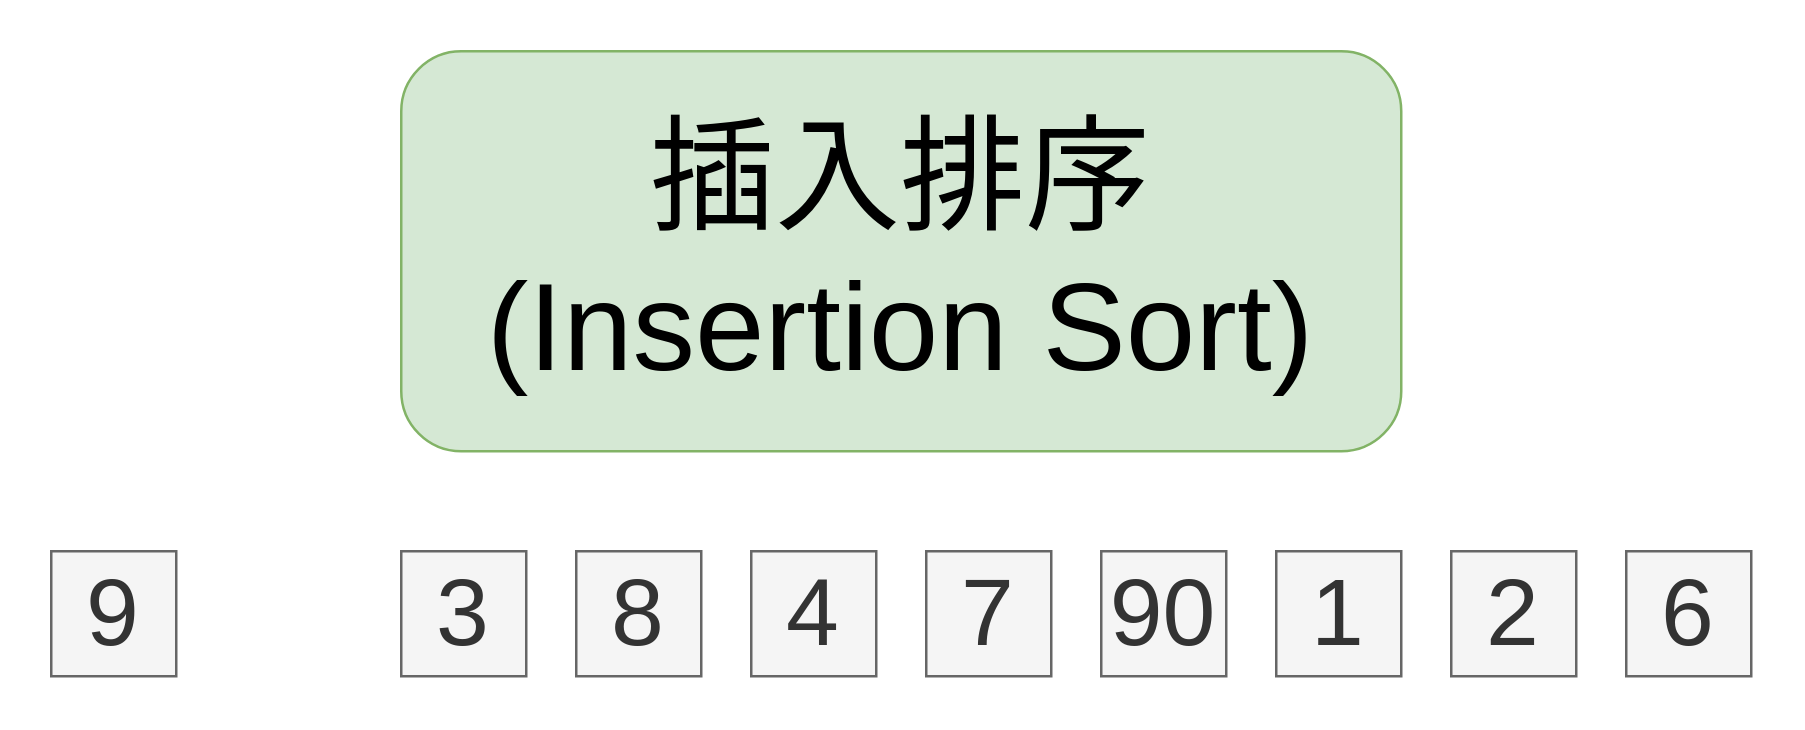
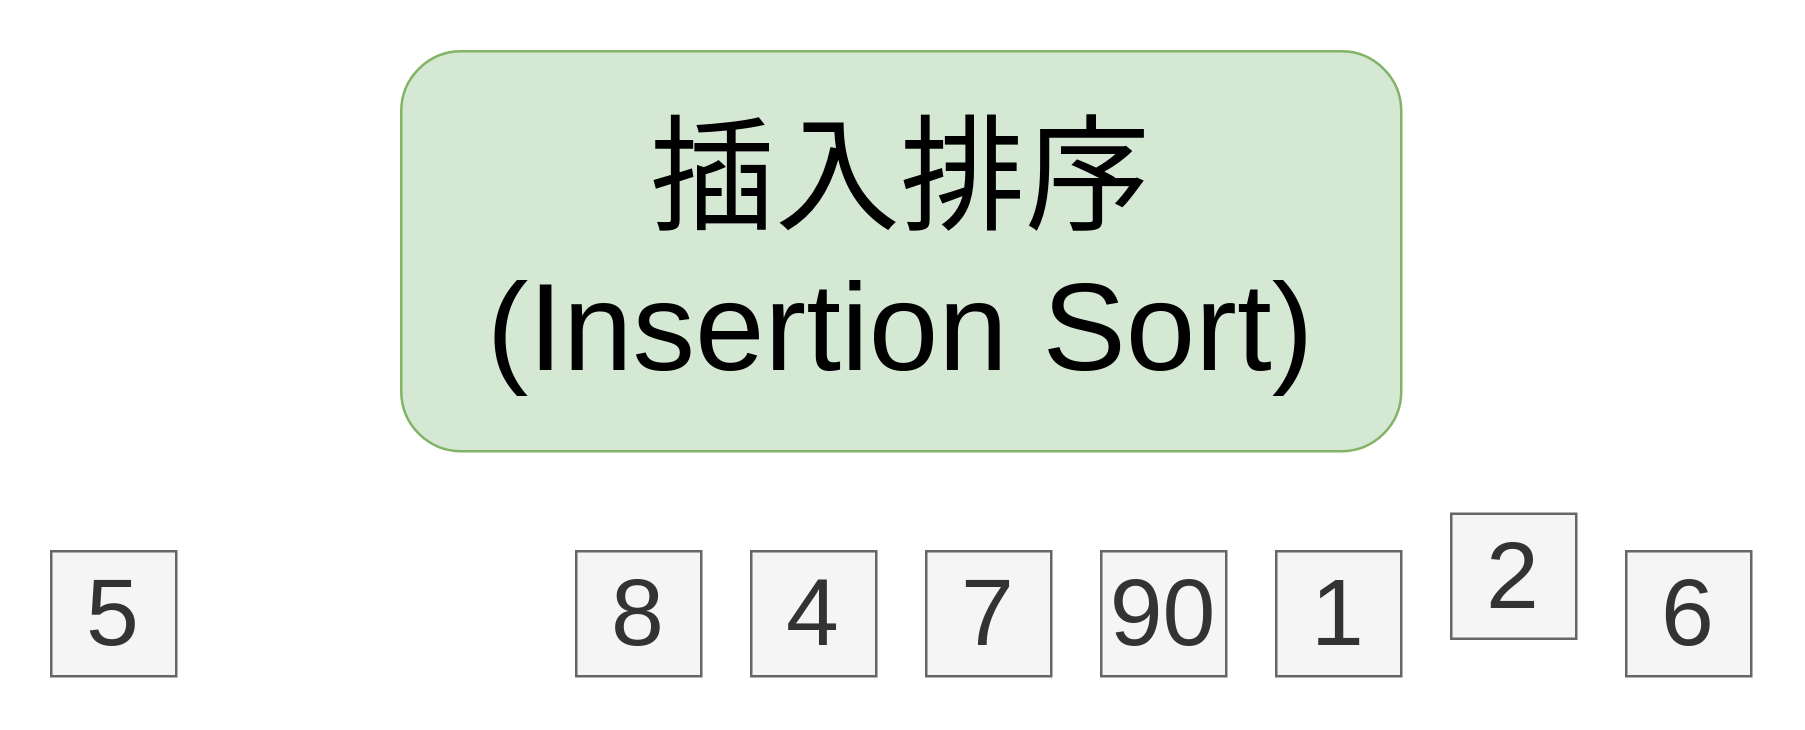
(114, 614) -> (114, 614)
(464, 614) -> none
(1514, 614) -> (1514, 576)
